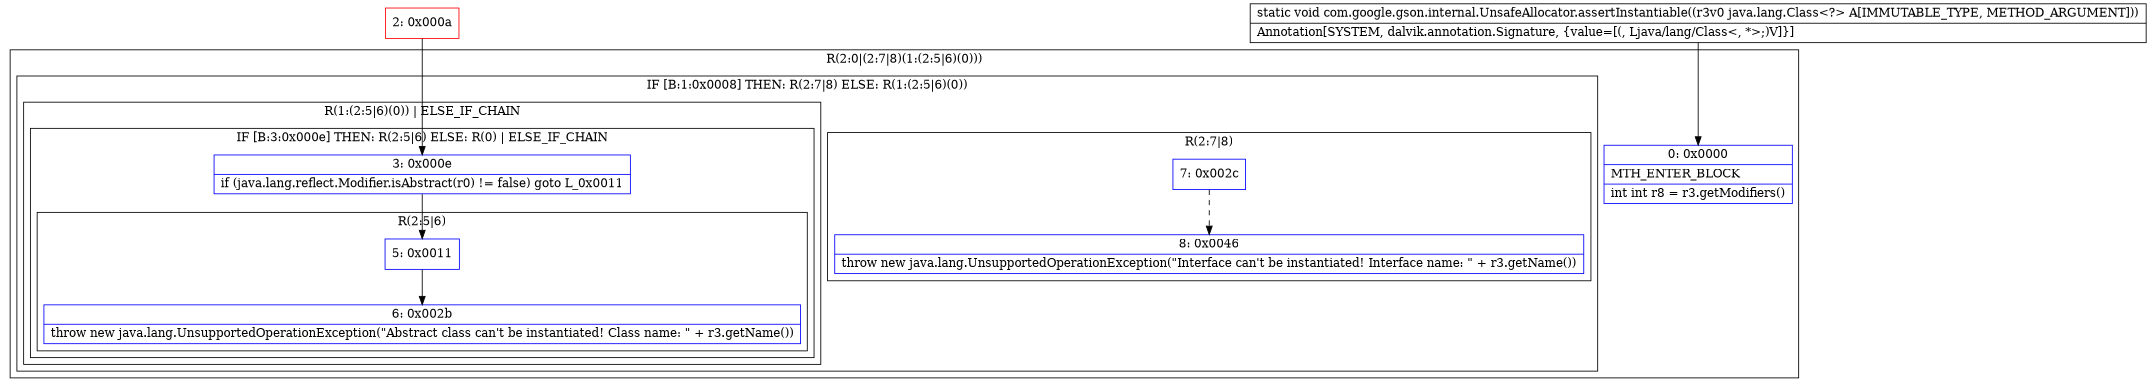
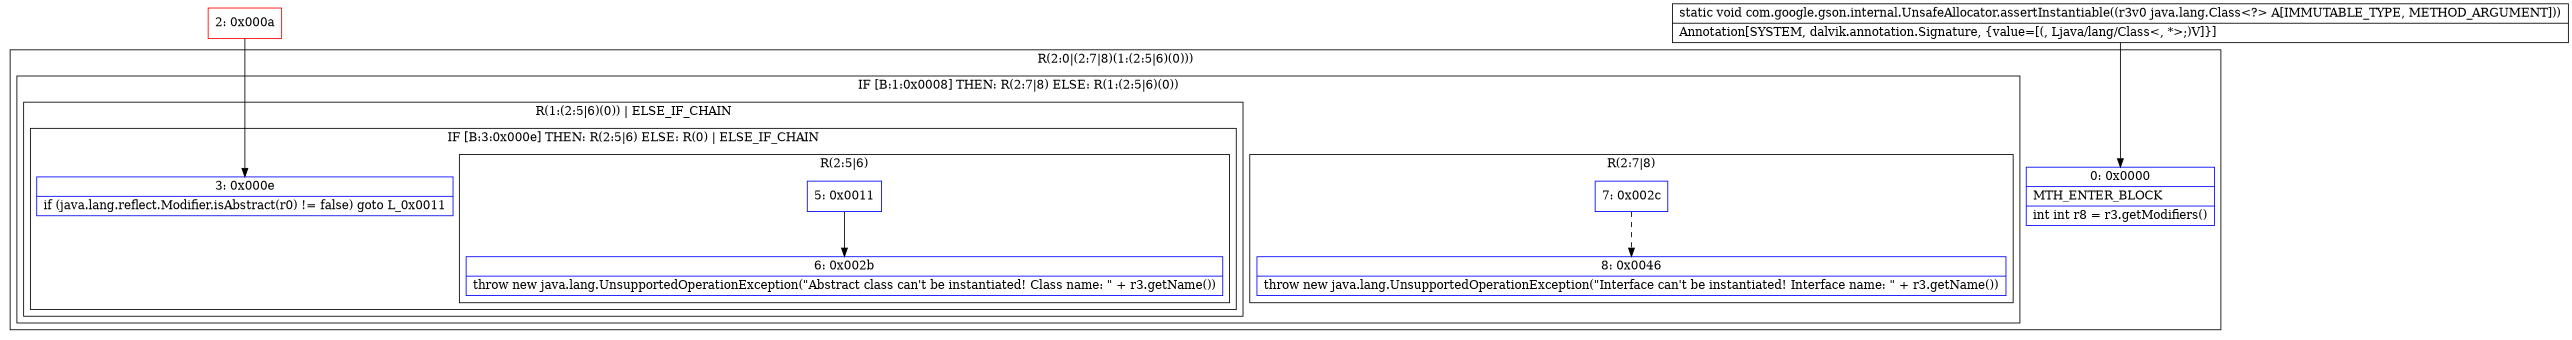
(422, 207) -> none
